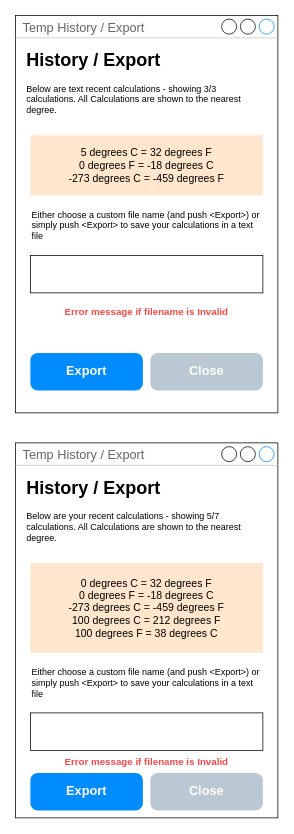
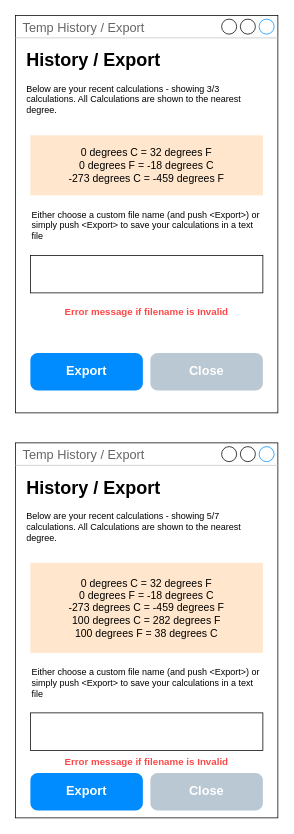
(147, 59) -> (147, 59)
(147, 165) -> (147, 165)
(147, 608) -> (147, 608)
